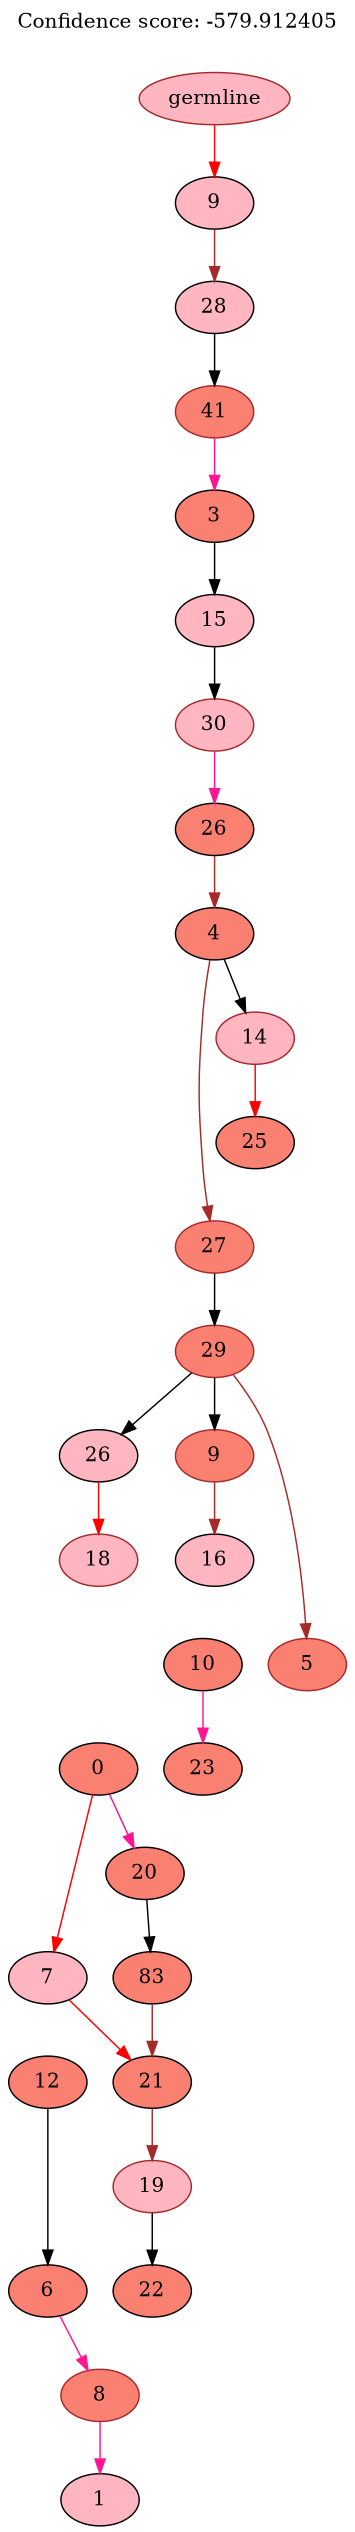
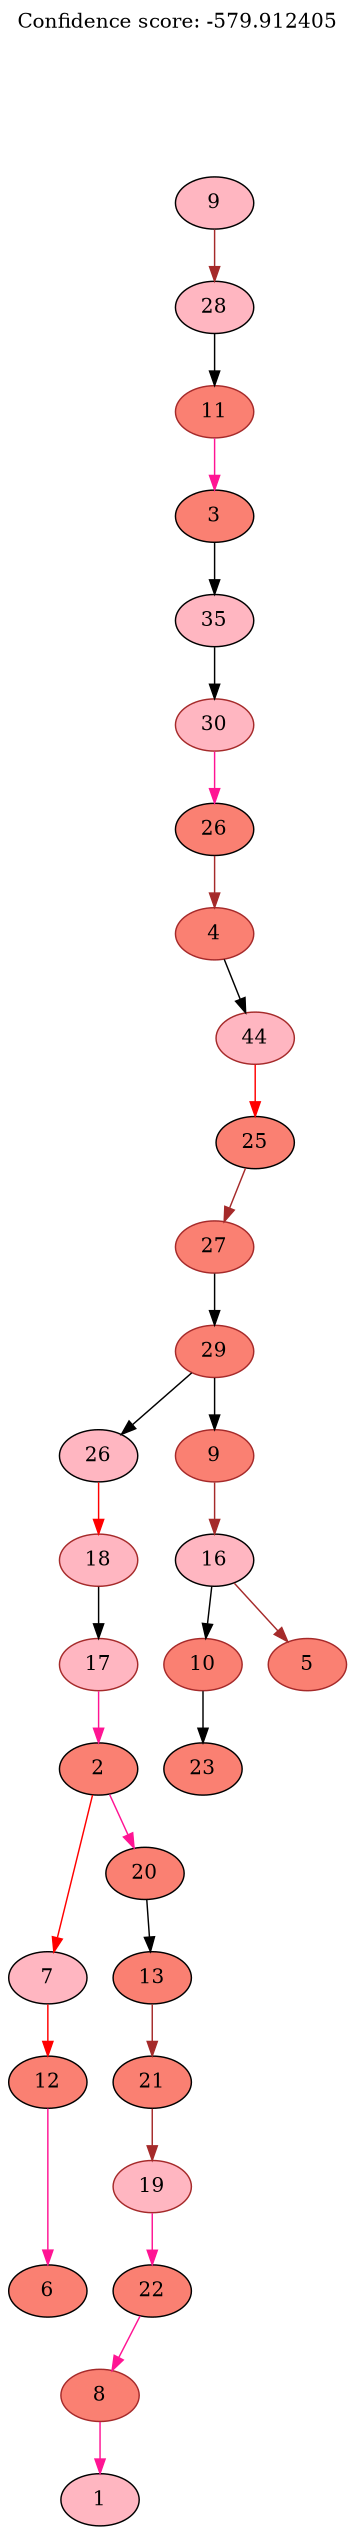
(215, 99) -> none
(215, 412) -> (215, 412)
(215, 621) -> (215, 621)
(215, 934) -> (215, 934)
(255, 1038) -> (255, 1038)
(199, 1083) -> (238, 1188)
(287, 1494) -> (256, 1607)
none -> (210, 1605)
none -> (99, 1665)
(203, 1665) -> (203, 1665)
(203, 1710) -> (203, 1710)
(99, 1769) -> (99, 1769)
(152, 1978) -> (152, 1978)
(95, 2025) -> (48, 2023)
(48, 2179) -> (48, 2179)
(152, 2232) -> (152, 2232)
(71, 2337) -> (129, 2337)
